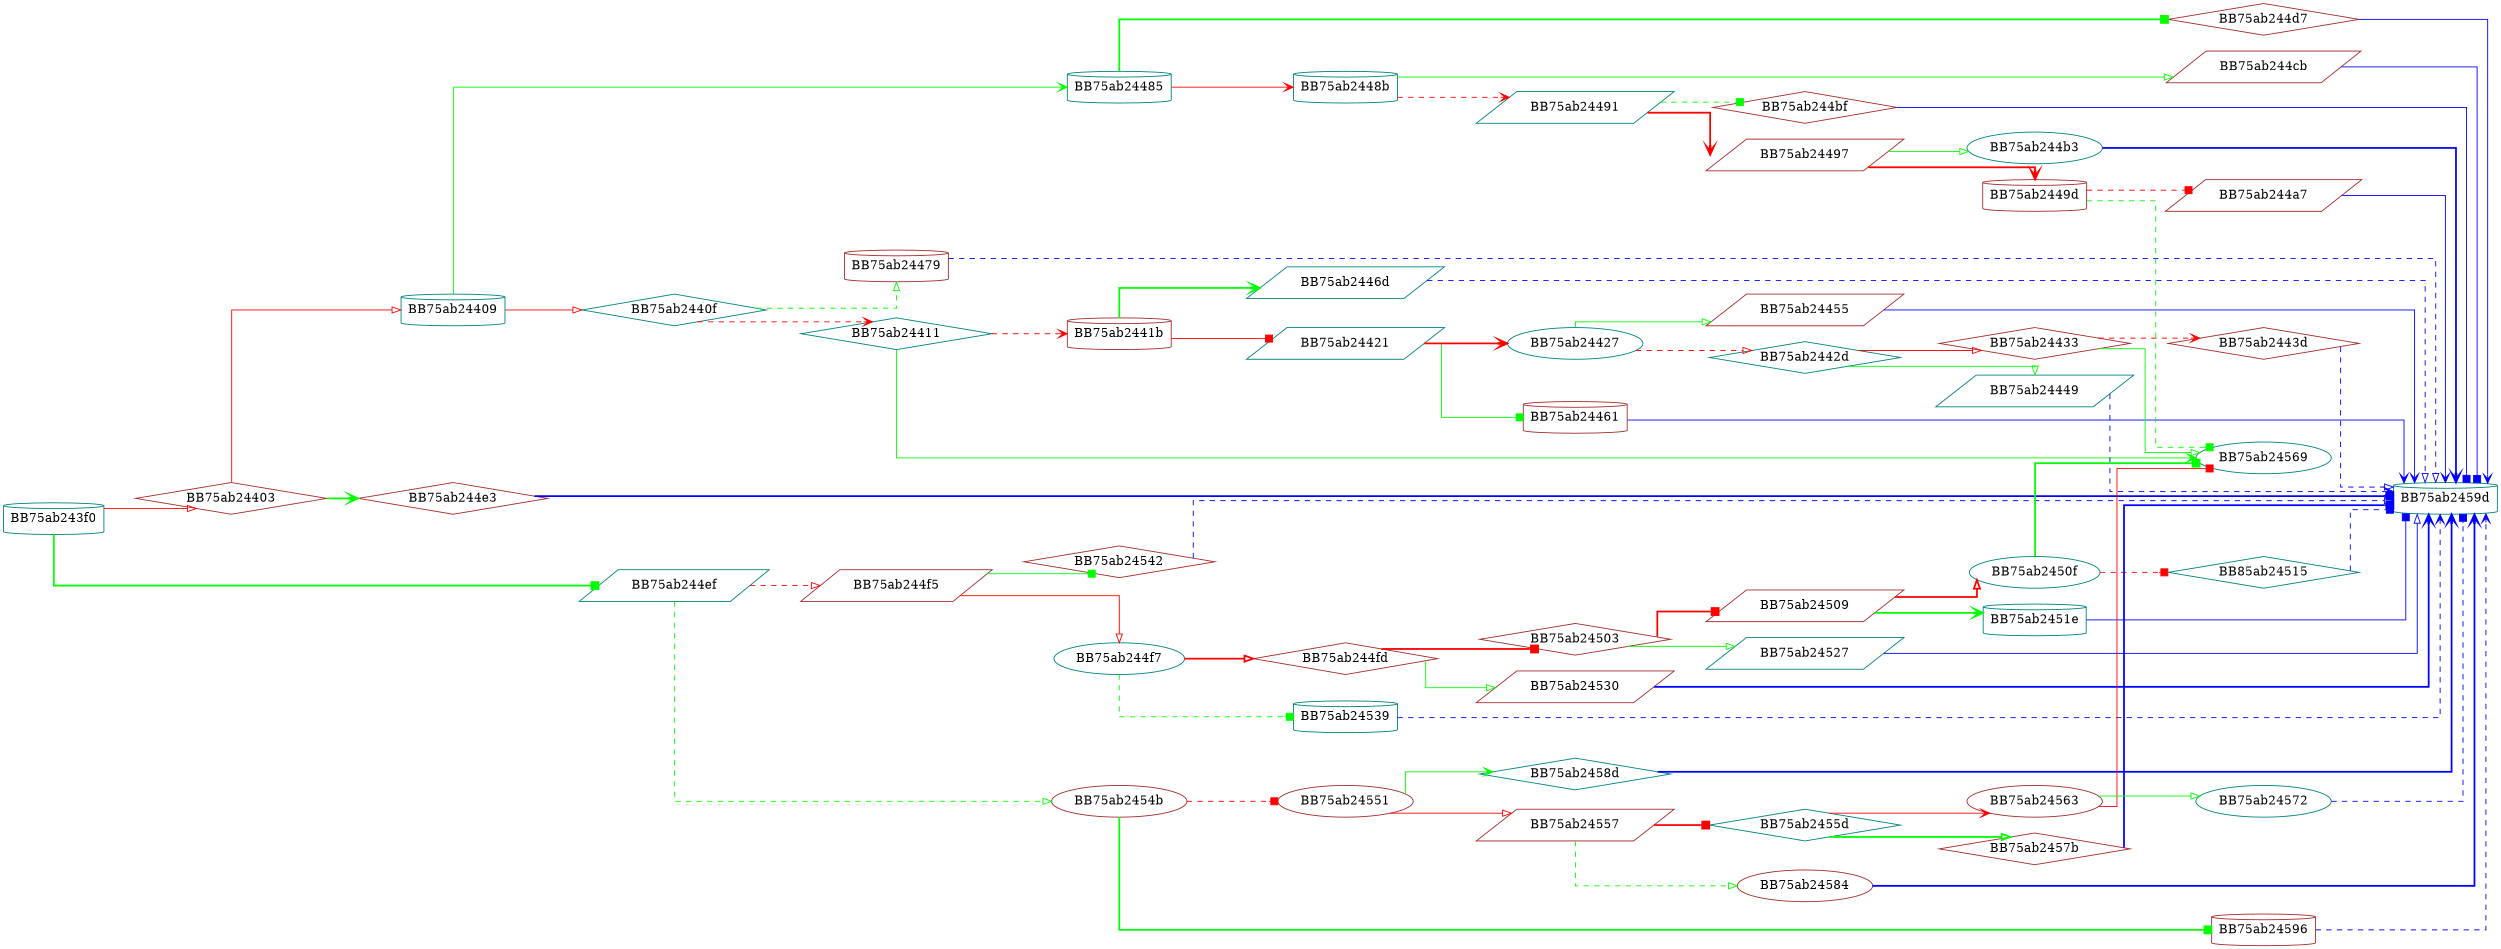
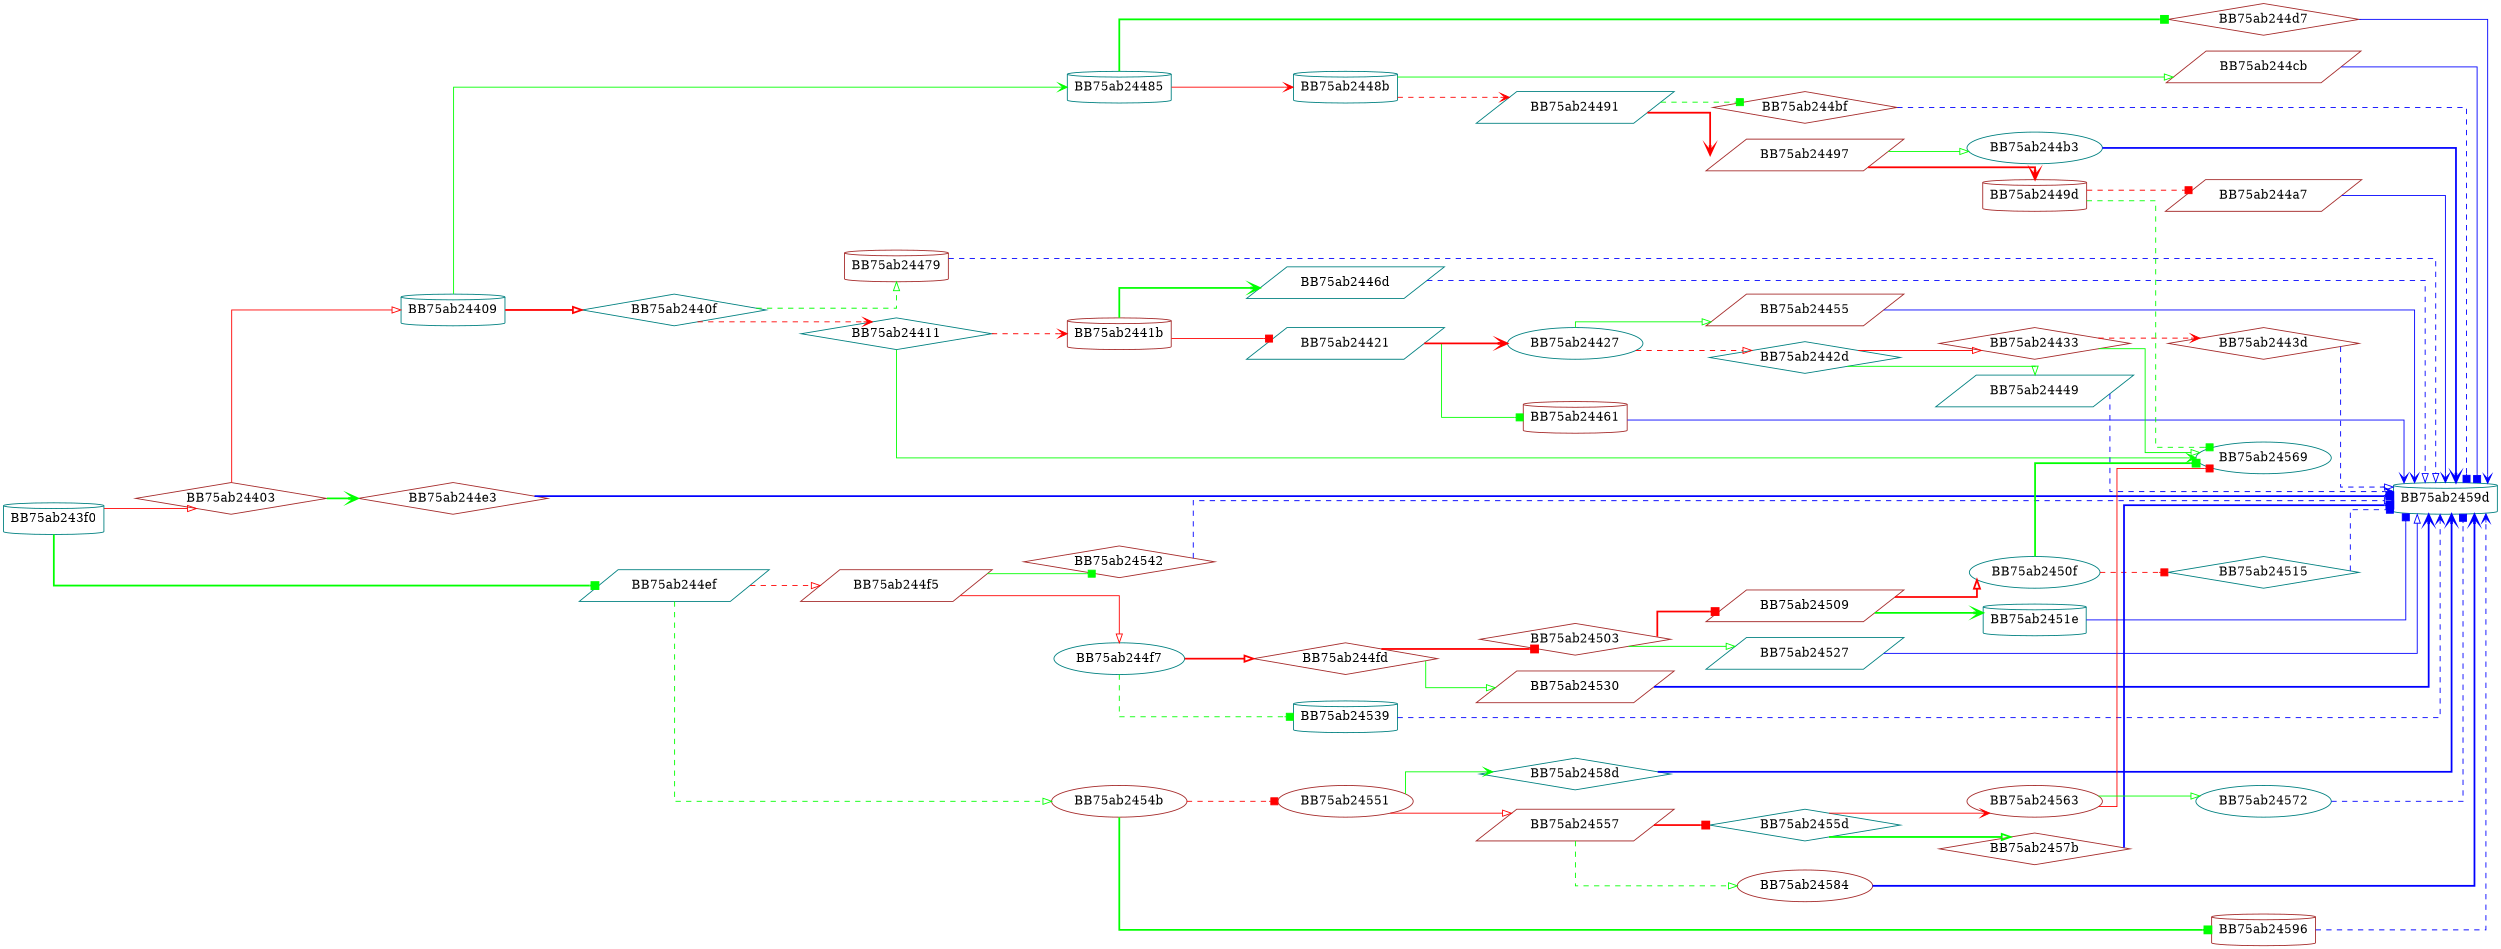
(2365, 107) -> (2365, 107)
(539, 310) -> (539, 310)
(2264, 572) -> (2264, 572)
